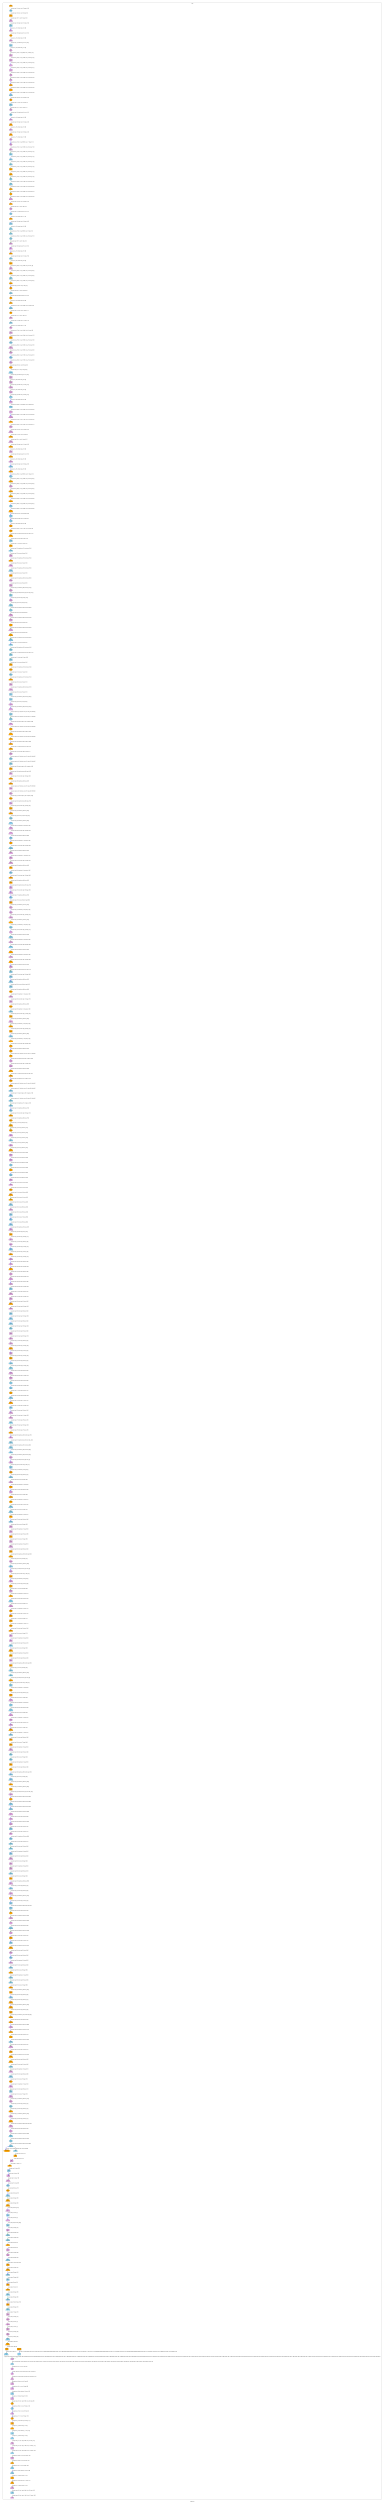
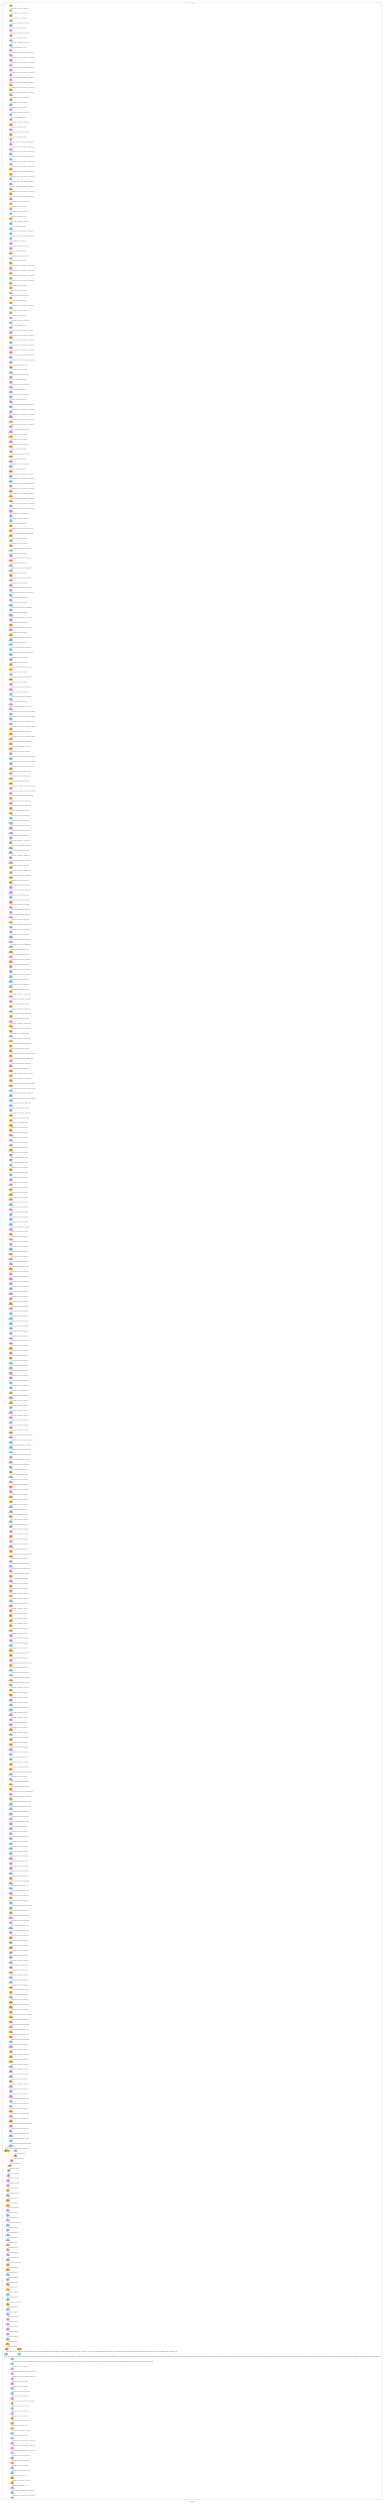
(11, 481) -> (11, 481)
(11, 511) -> (11, 511)
